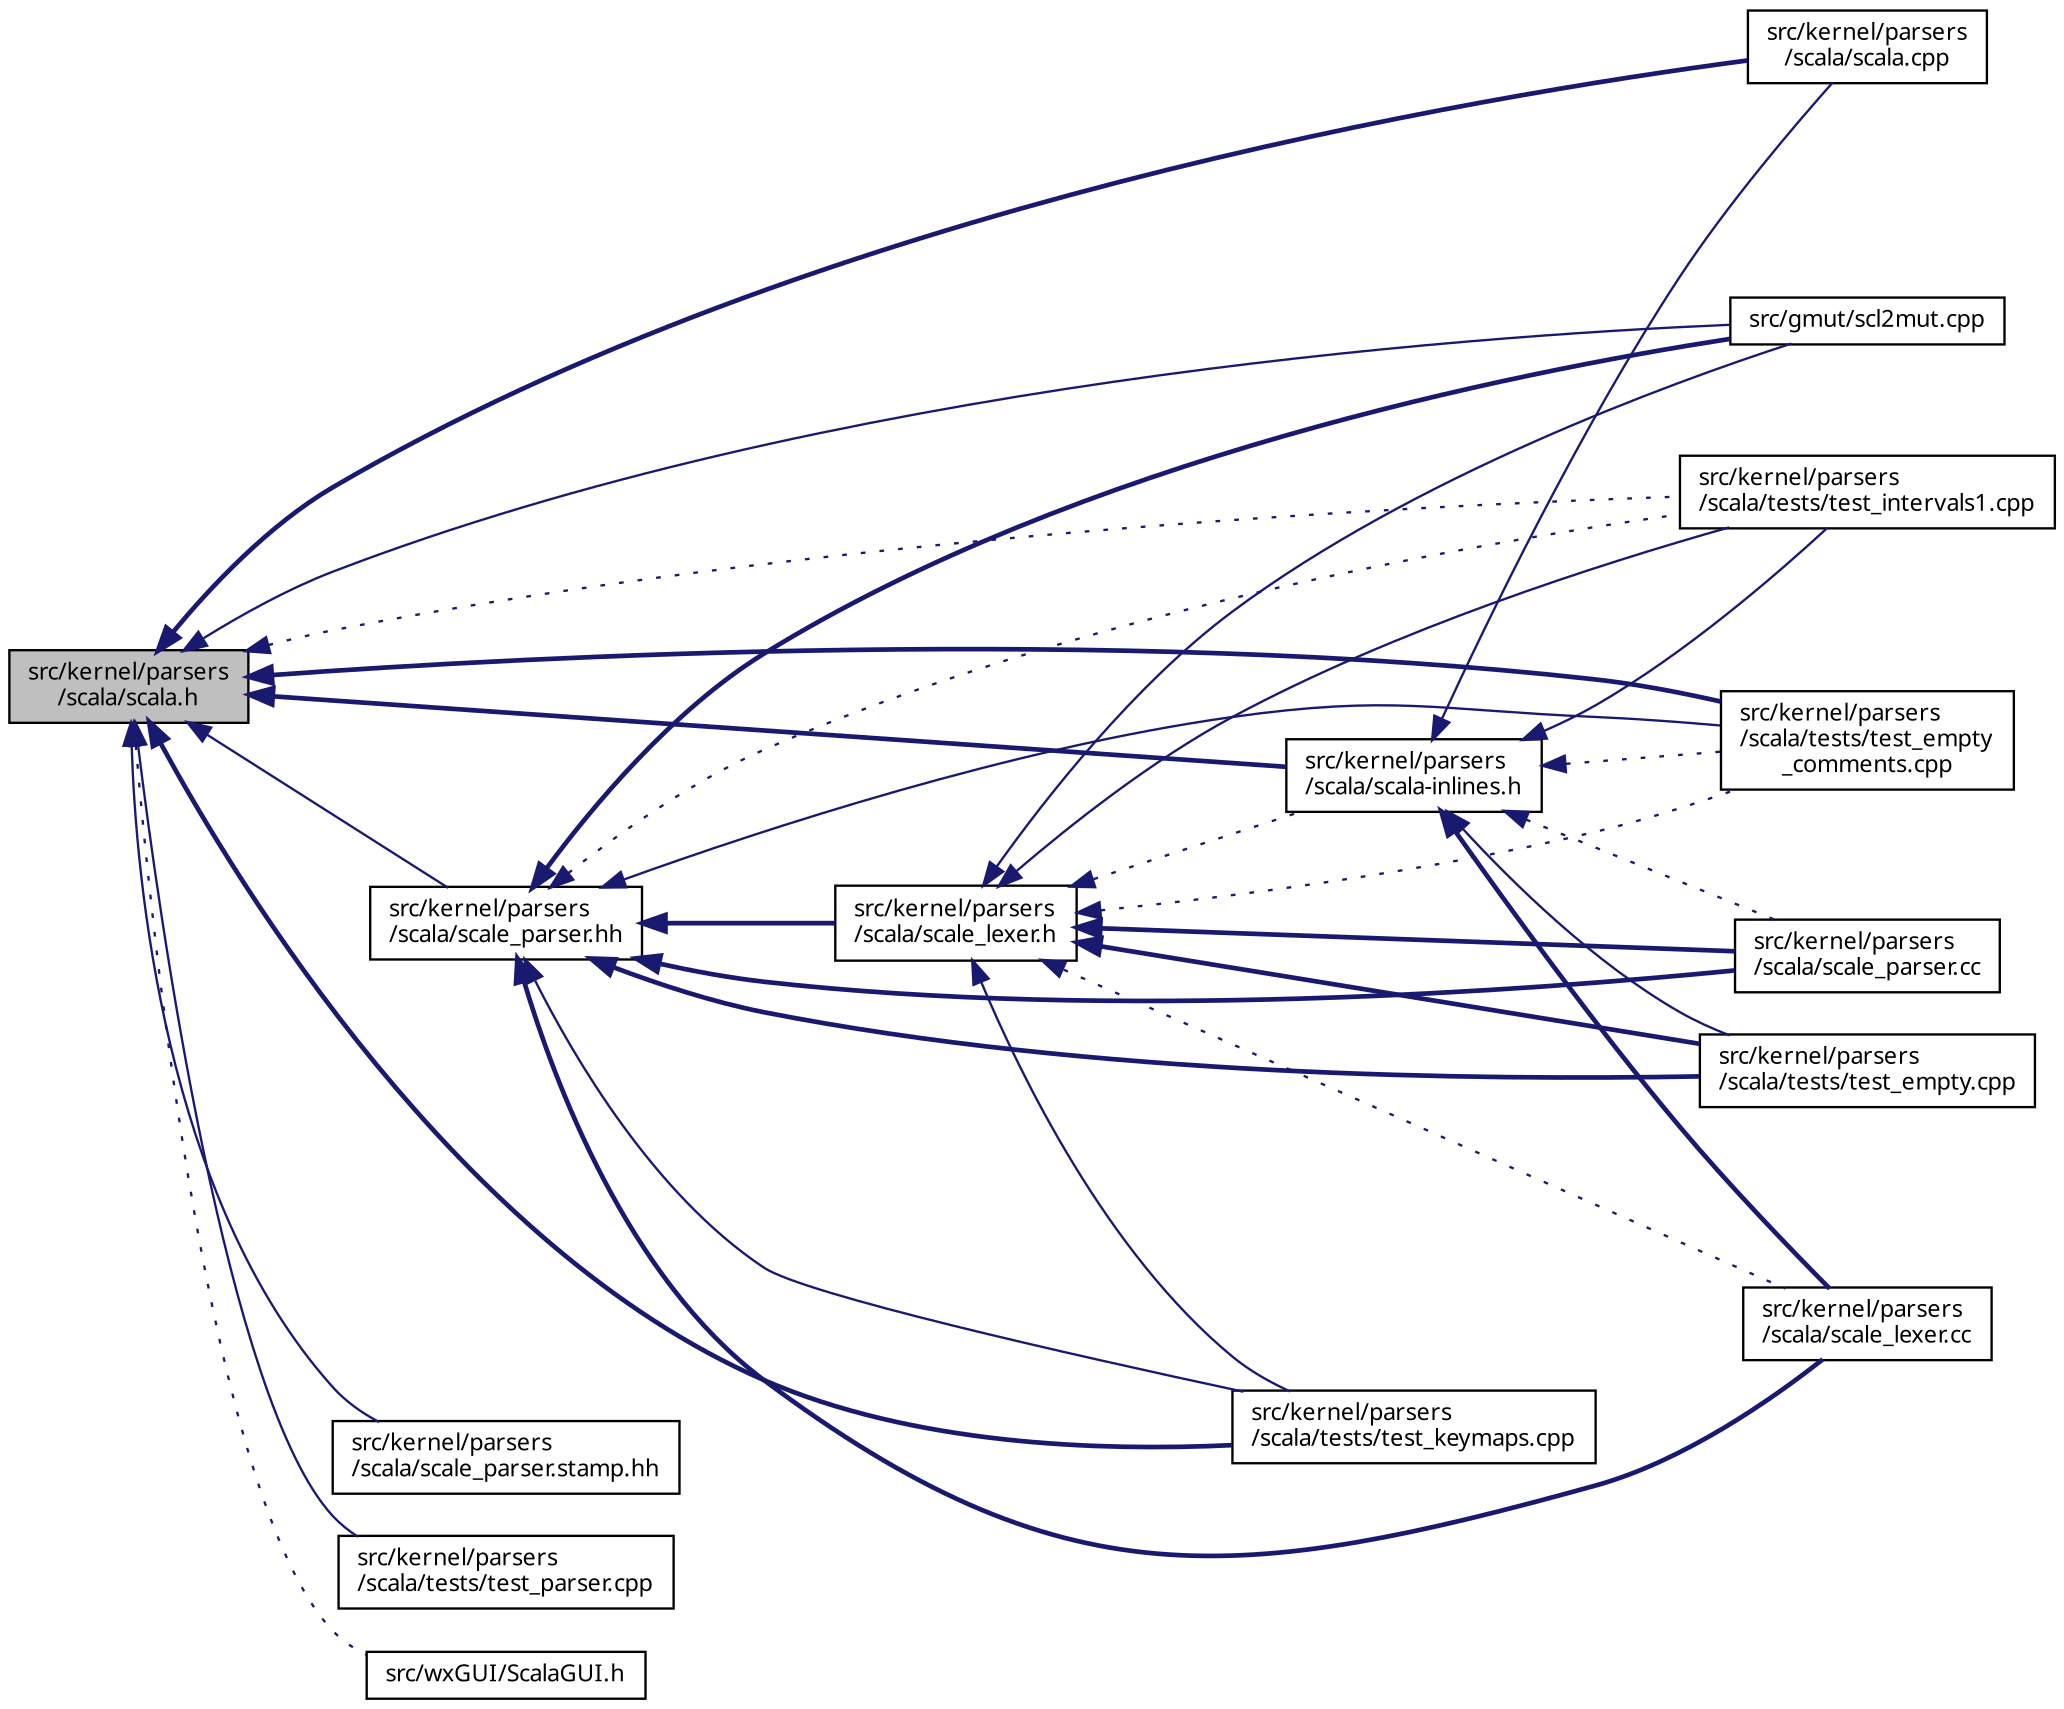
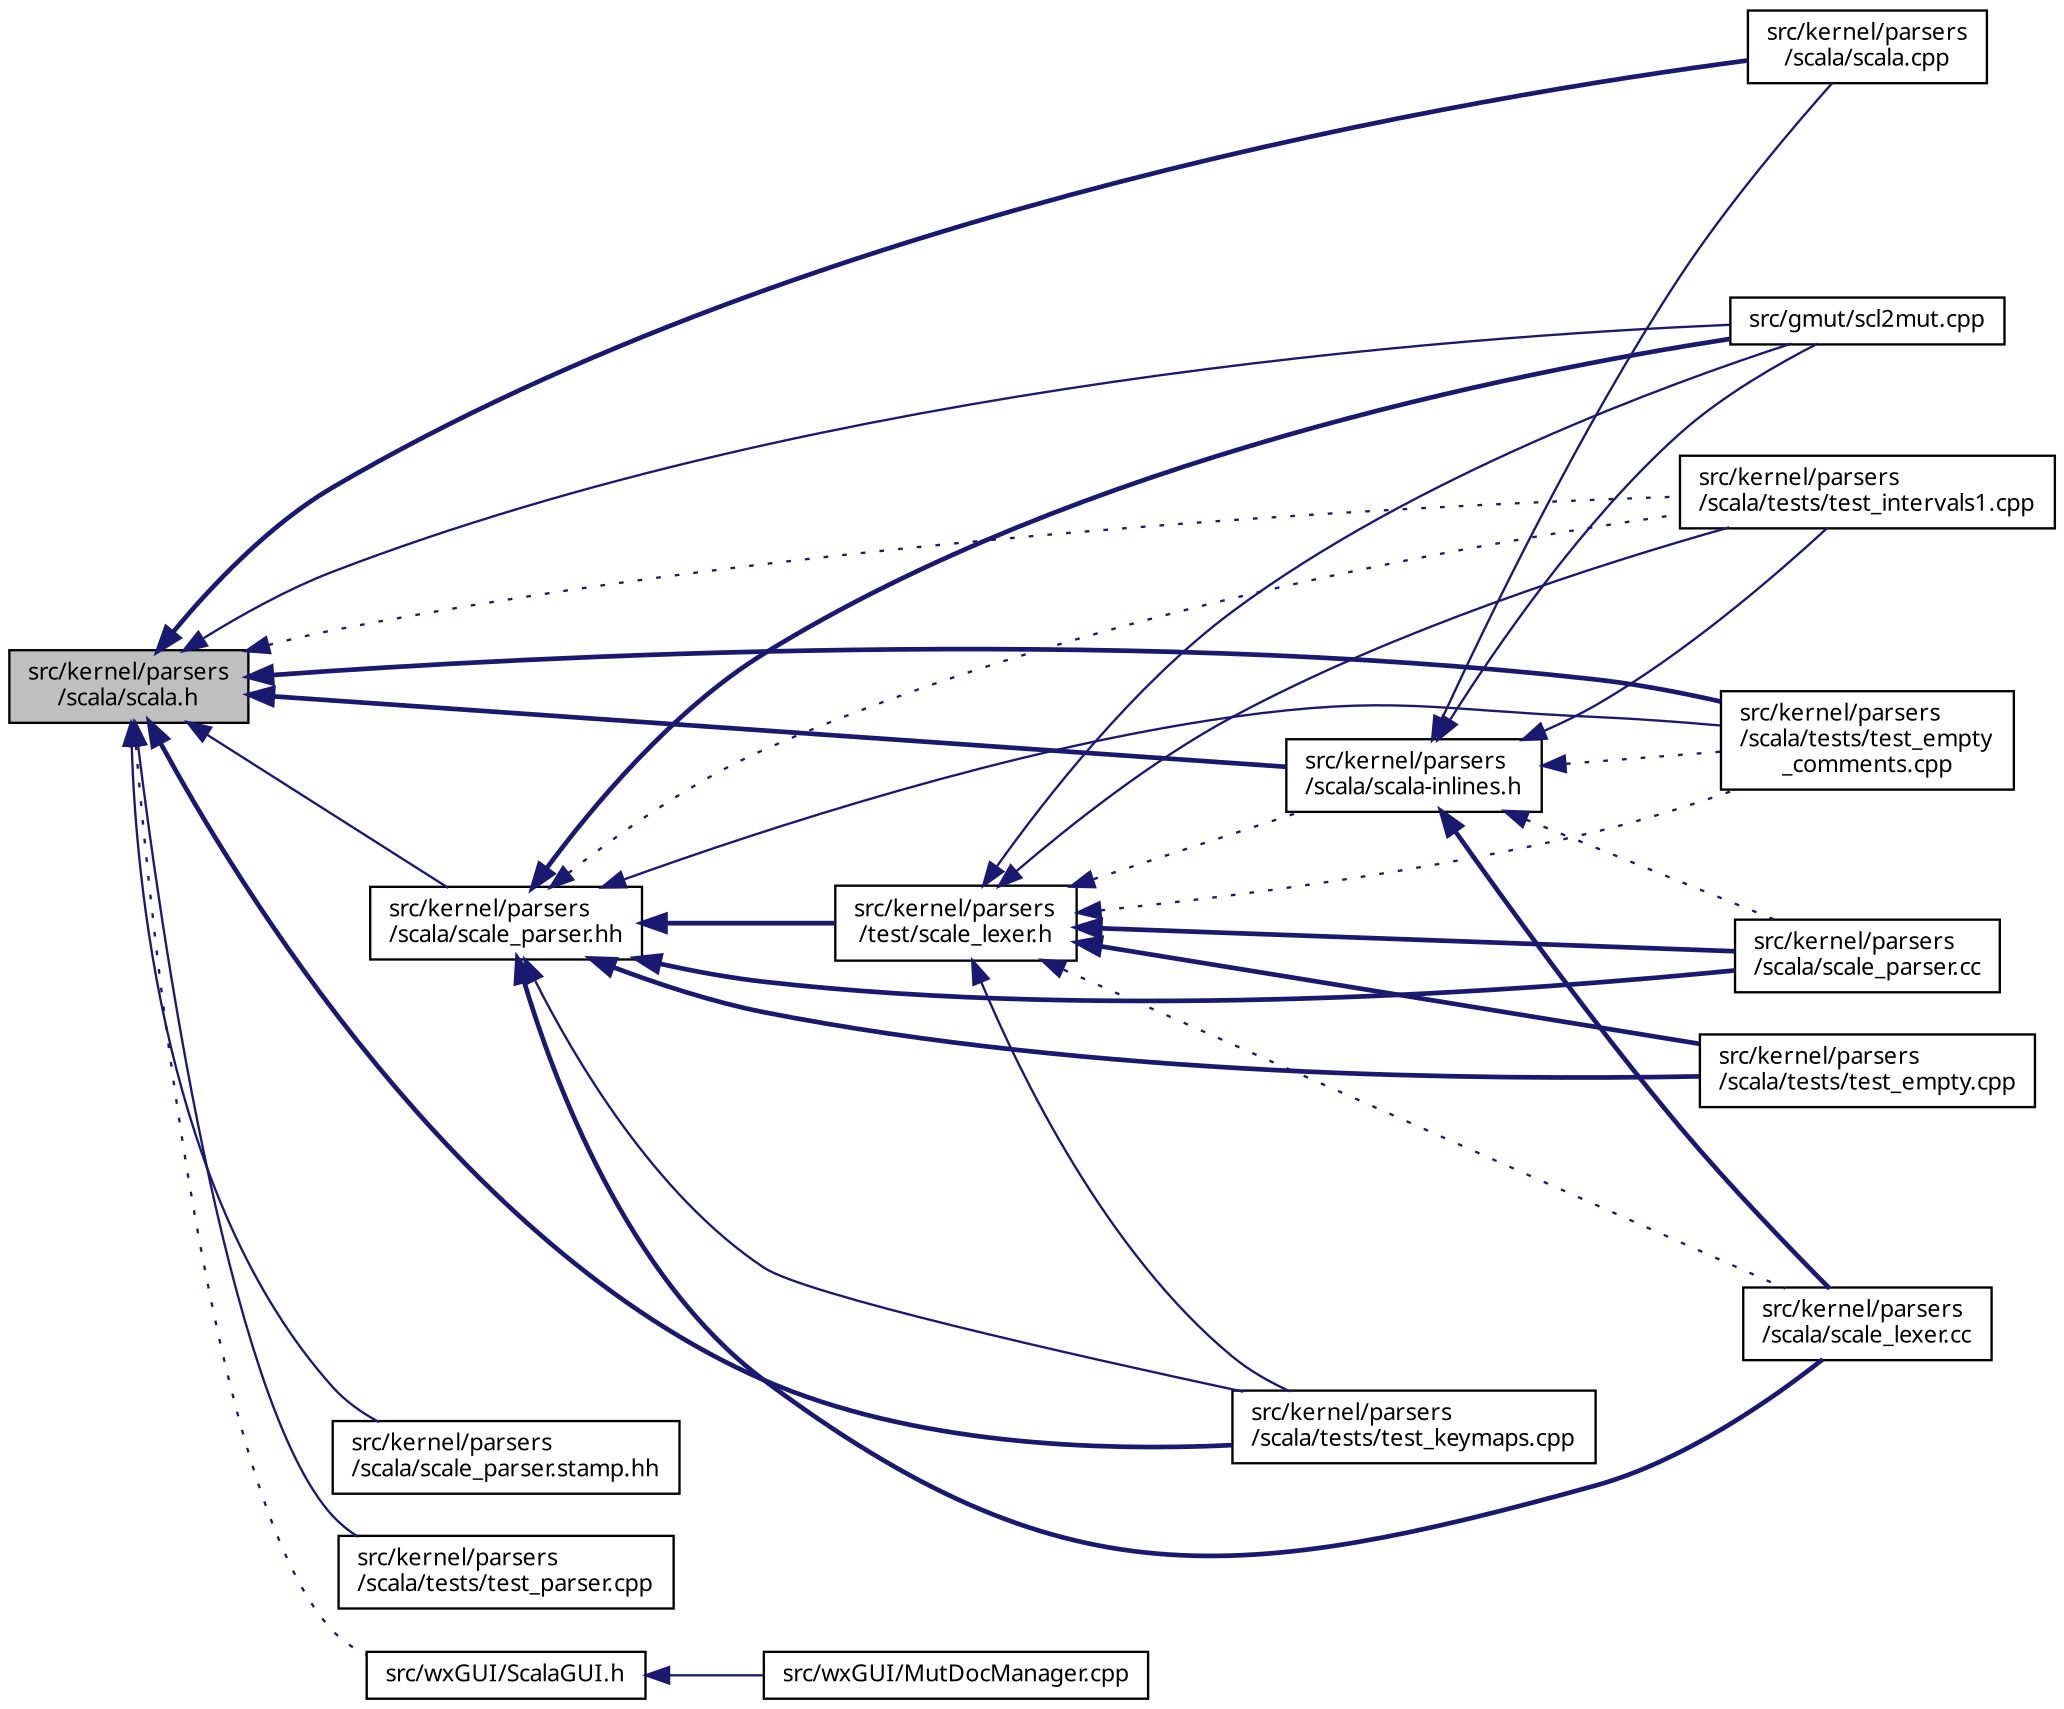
(956, 923) -> (956, 923)
(1566, 930) -> (1636, 476)
none -> (956, 1675)
